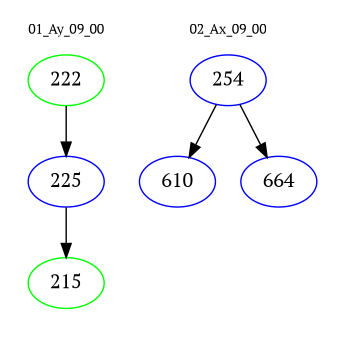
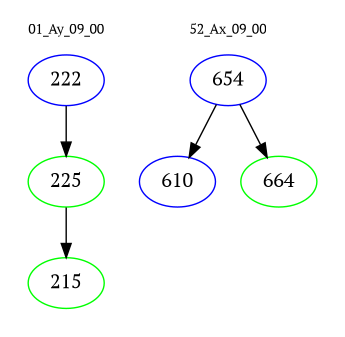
(228, 30) -> (228, 30)
(66, 80) -> (66, 80)
(228, 80) -> (228, 80)
(66, 182) -> (66, 182)
(279, 182) -> (279, 182)
